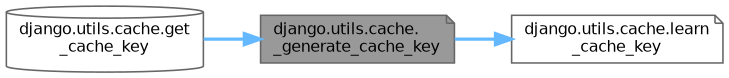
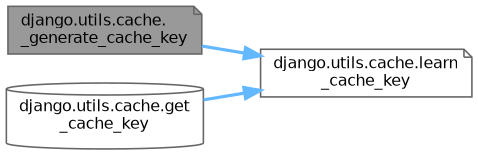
(224, 39) -> (224, 96)
